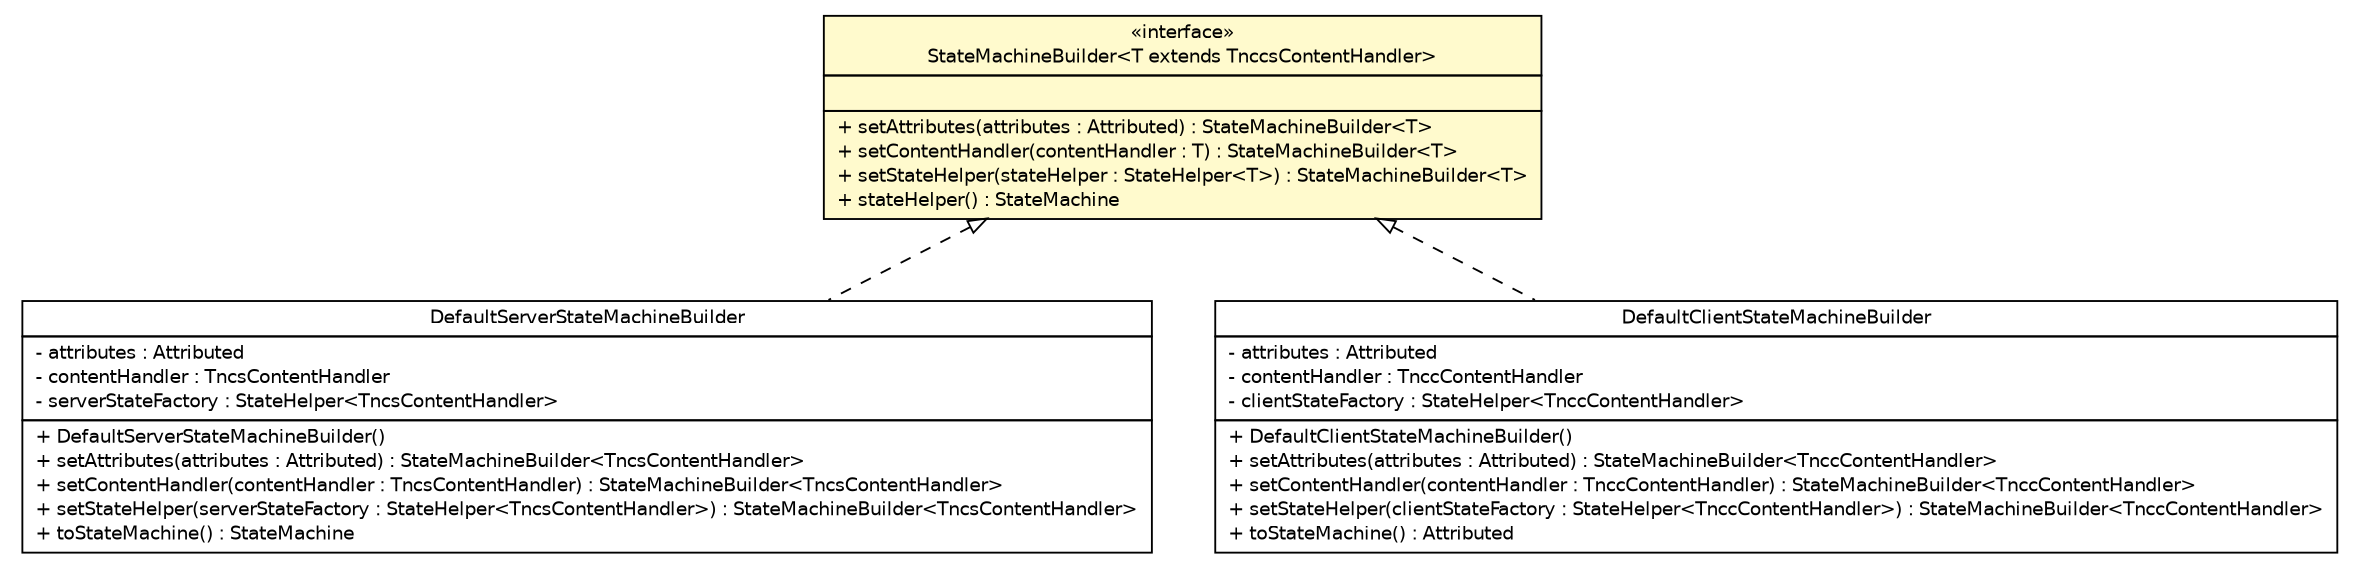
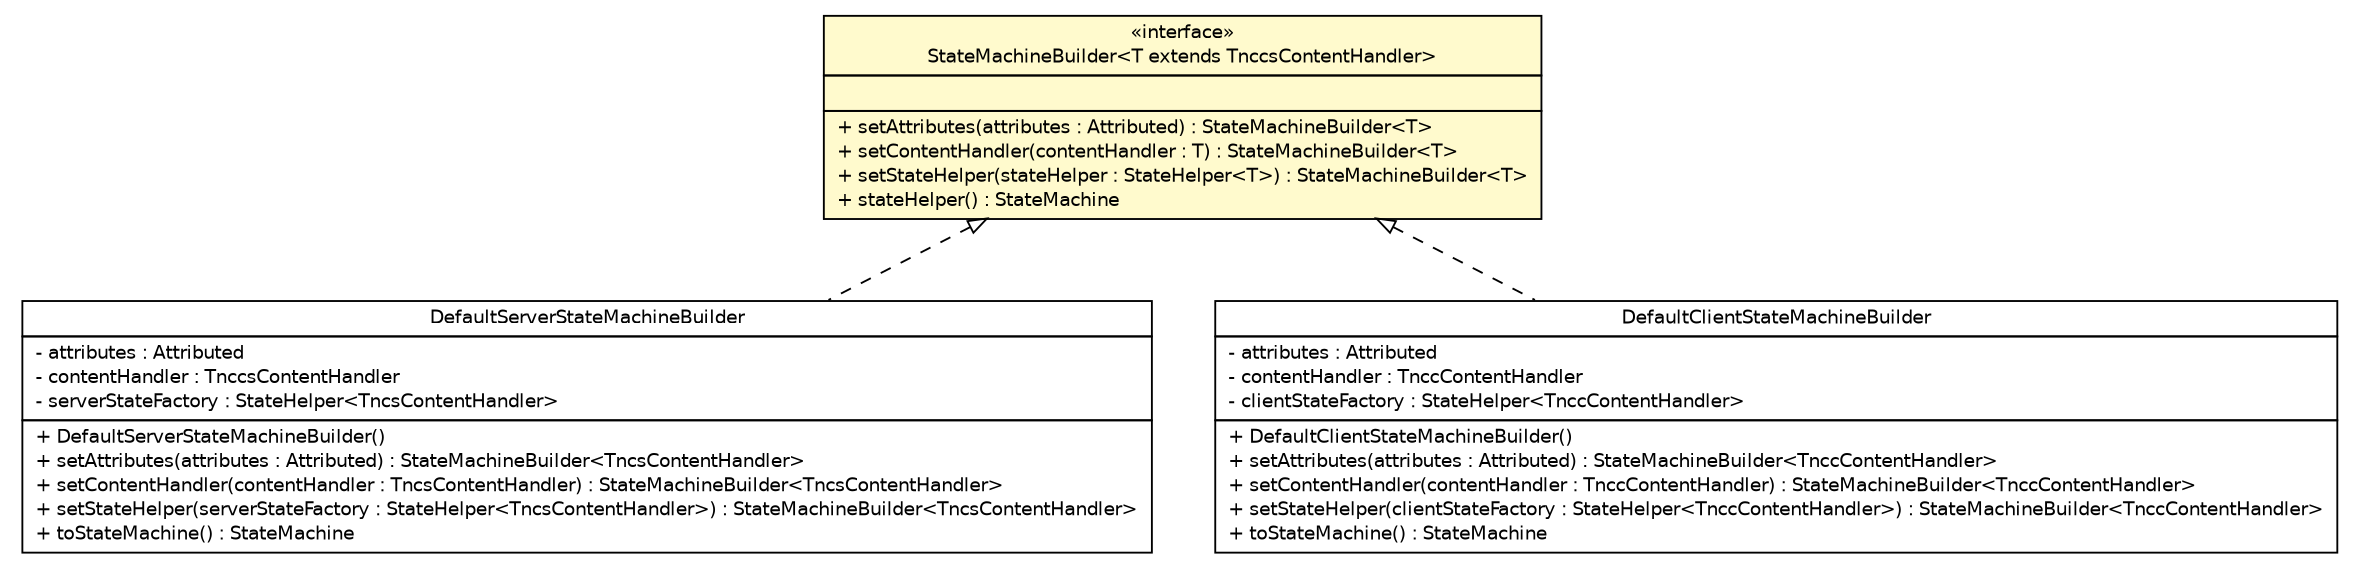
(212, 377) -> (218, 377)
(1372, 534) -> (1389, 534)
